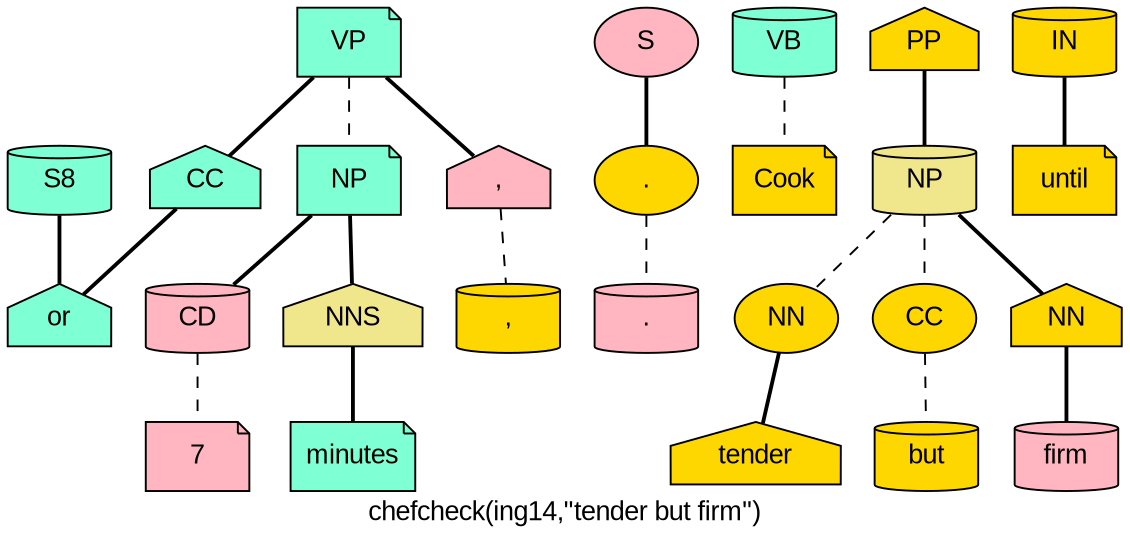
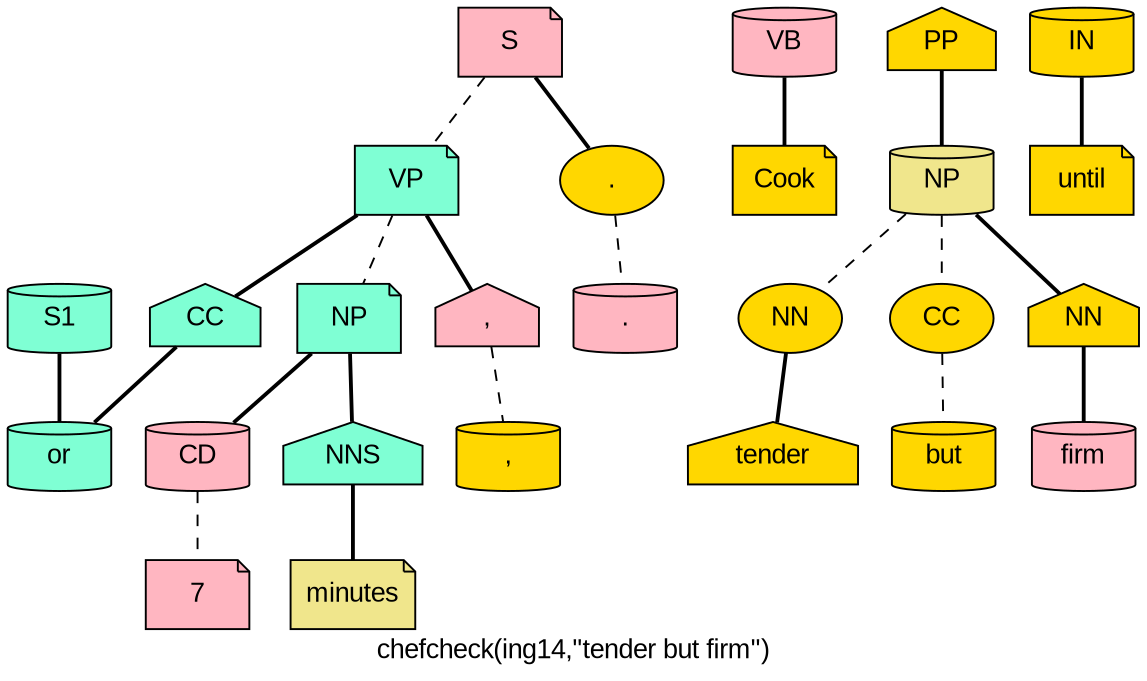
(646, 42) -> (510, 42)
(784, 42) -> (784, 42)
none -> (458, 111)
(784, 111) -> (784, 111)
(59, 180) -> (59, 318)
(59, 318) -> (59, 456)
(353, 318) -> (353, 456)
(353, 456) -> (353, 595)
